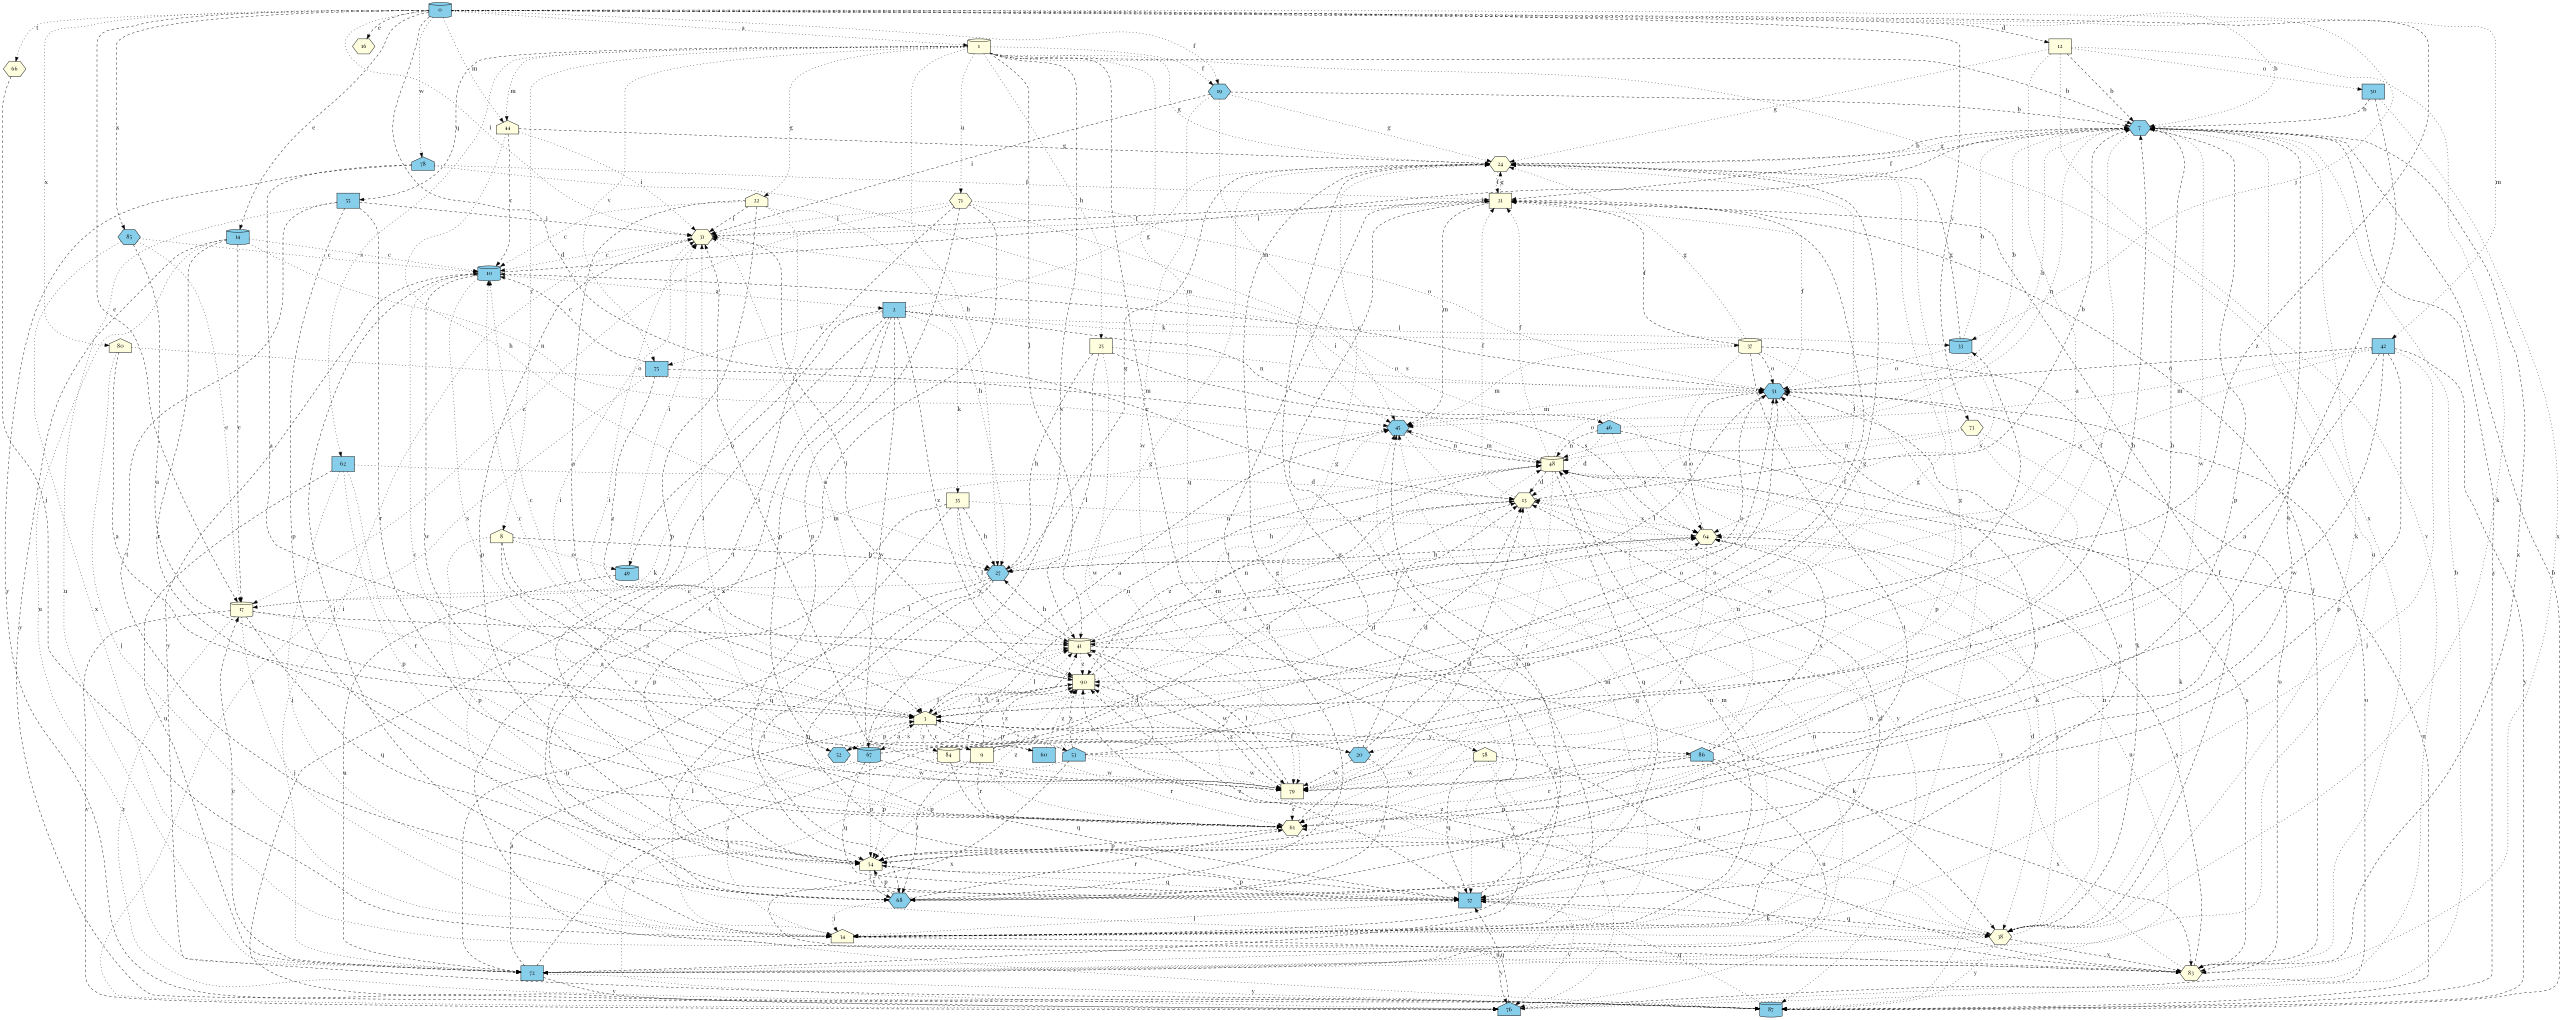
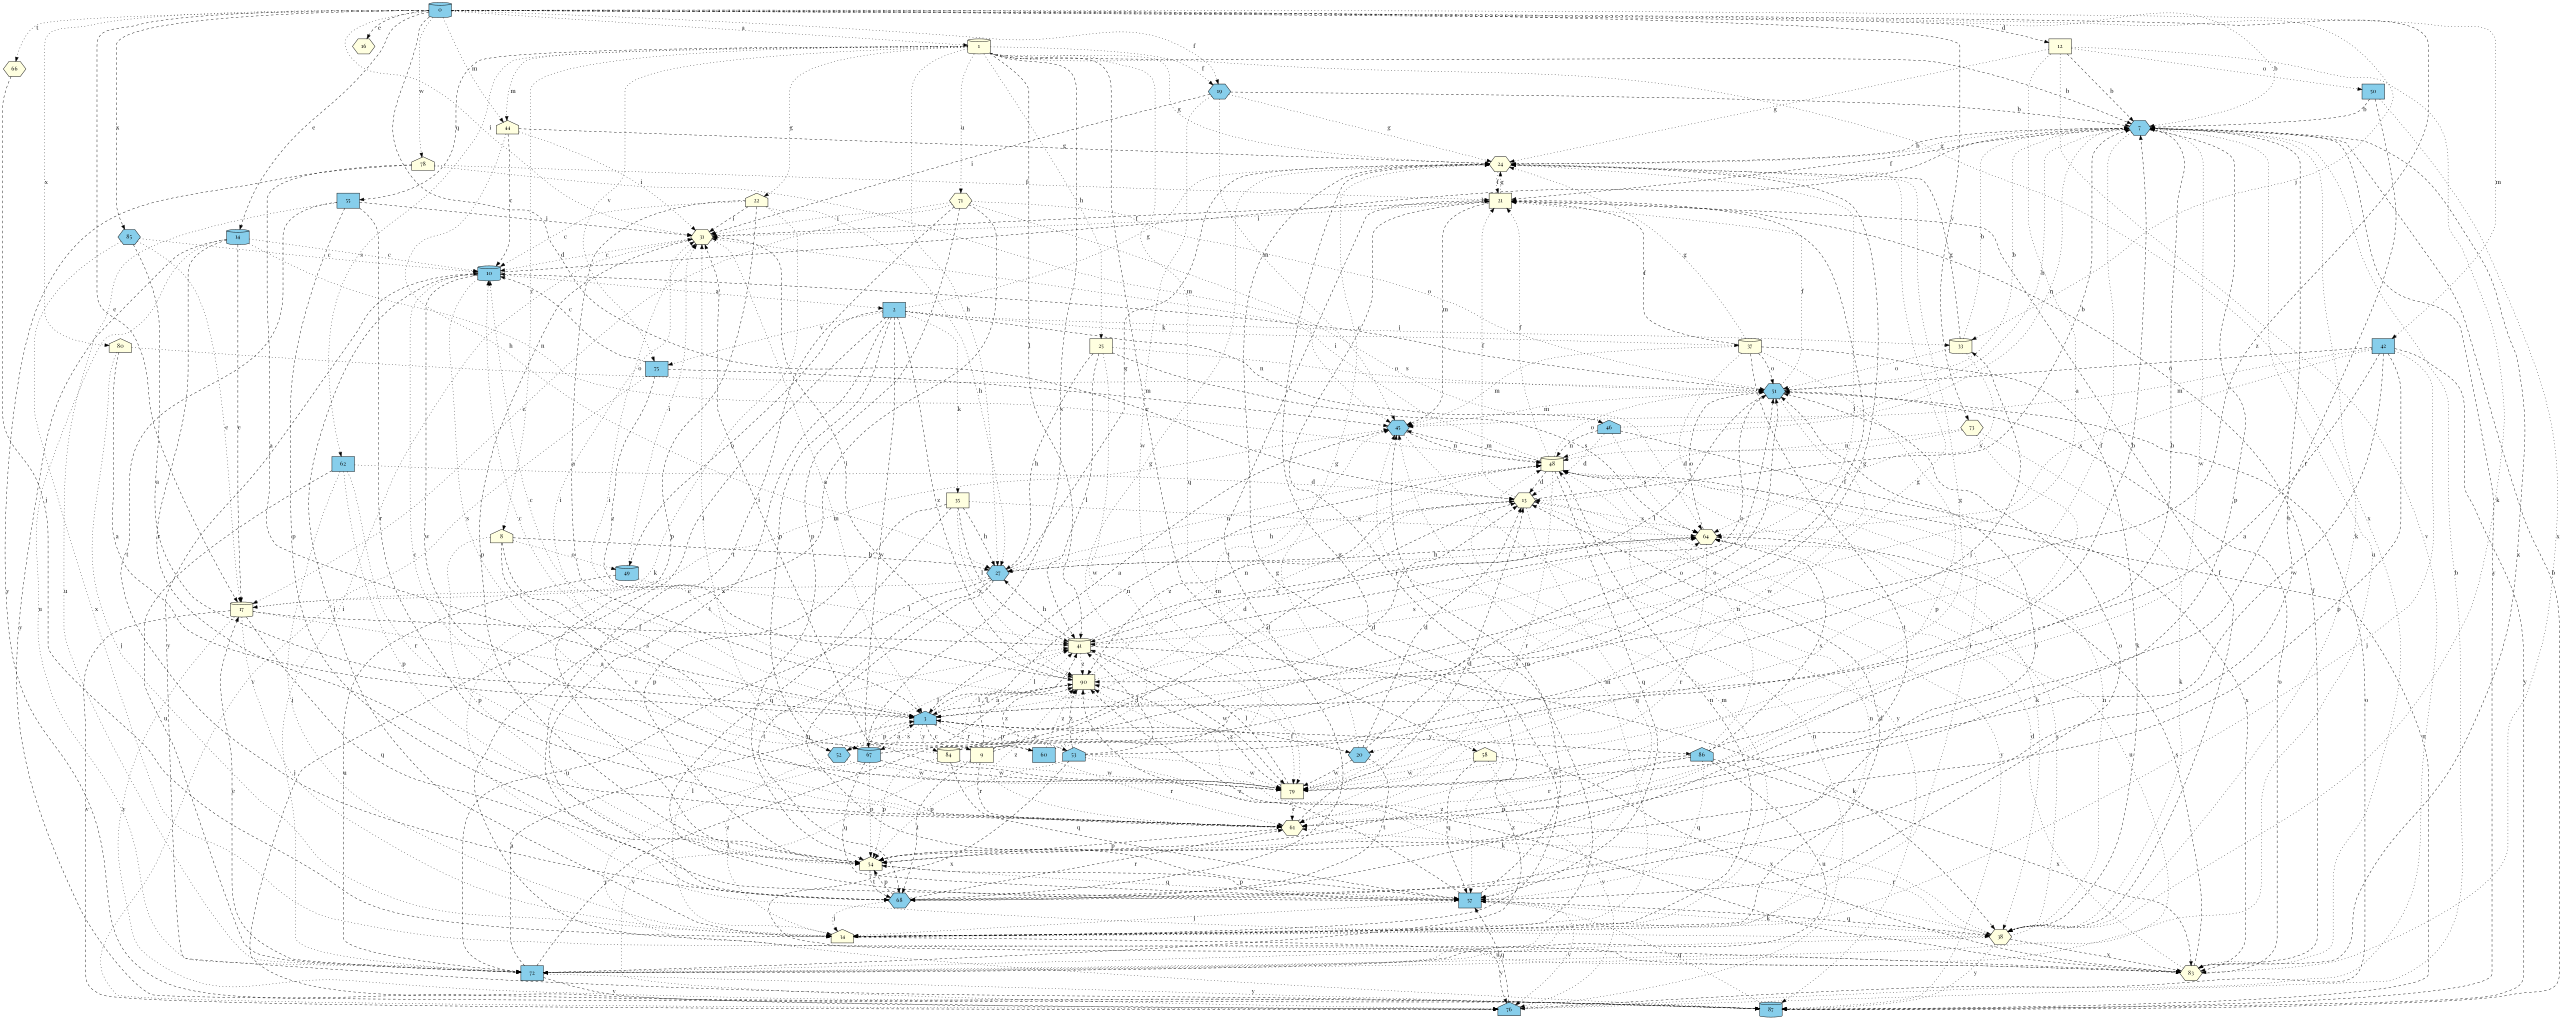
(423, 164) -> (423, 164)
(1961, 346) -> (1961, 346)
(1301, 542) -> (1301, 542)
(925, 719) -> (925, 719)
